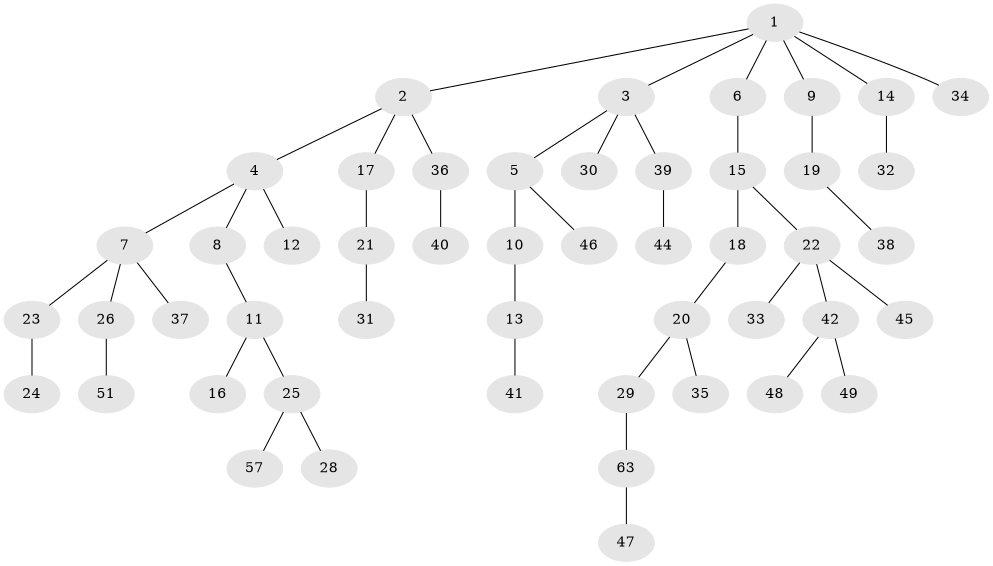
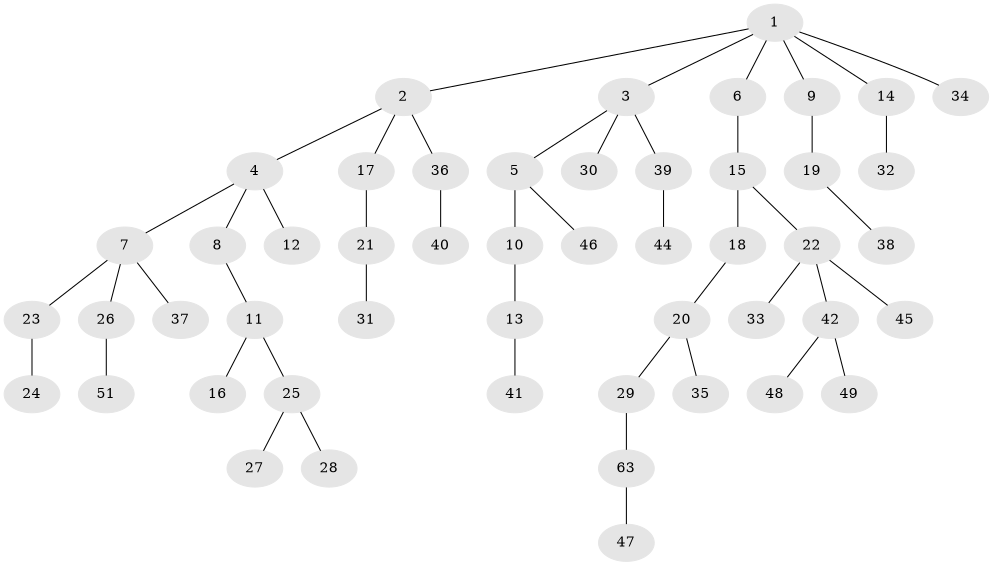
(255, 469) -> (255, 469)
